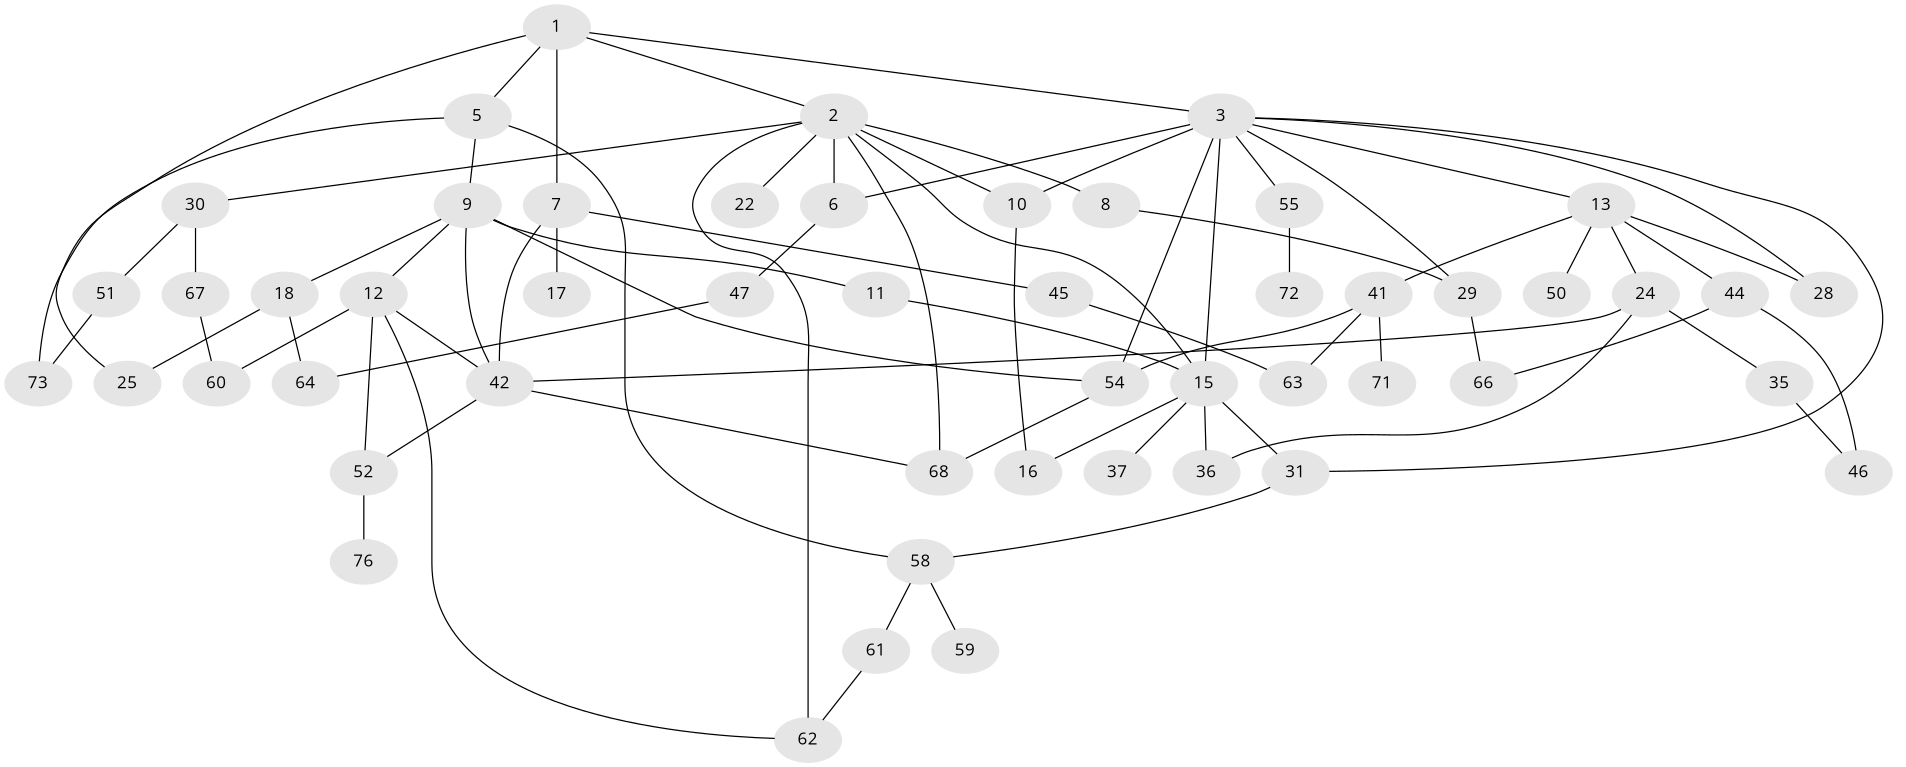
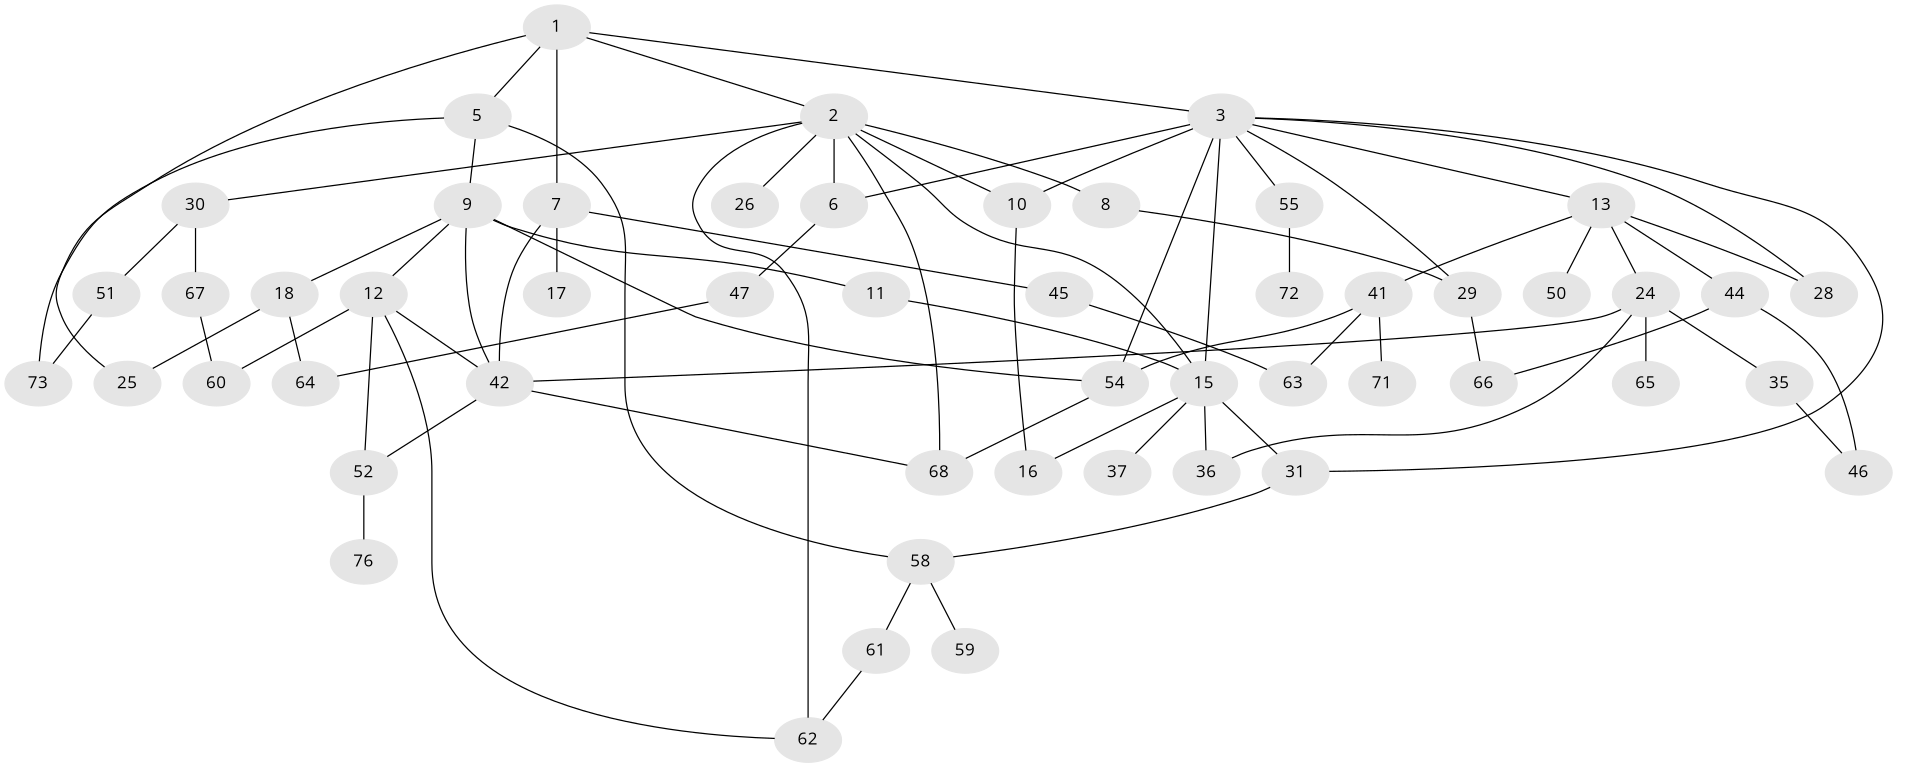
(745, 205) -> (745, 205)
none -> (1646, 384)
